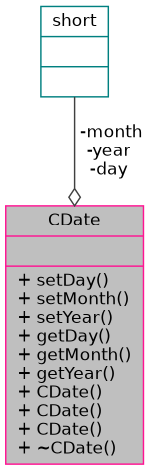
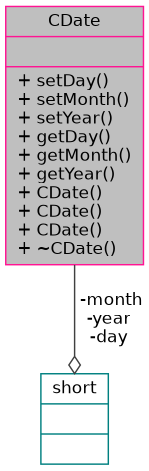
(75, 143) -> (75, 310)
